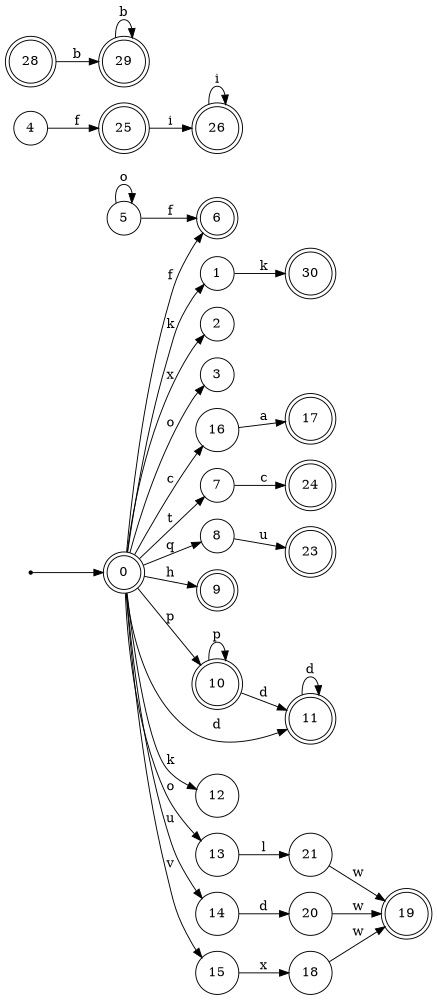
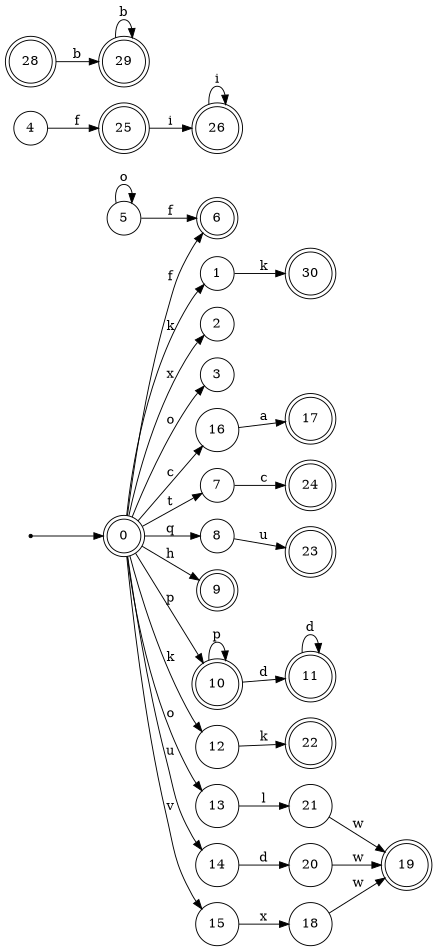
(168, 708) -> none
none -> (311, 743)
